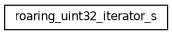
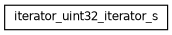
(86, 17) -> (86, 17)
